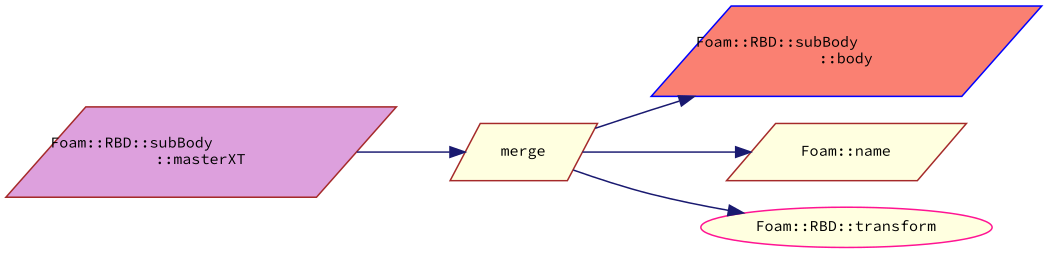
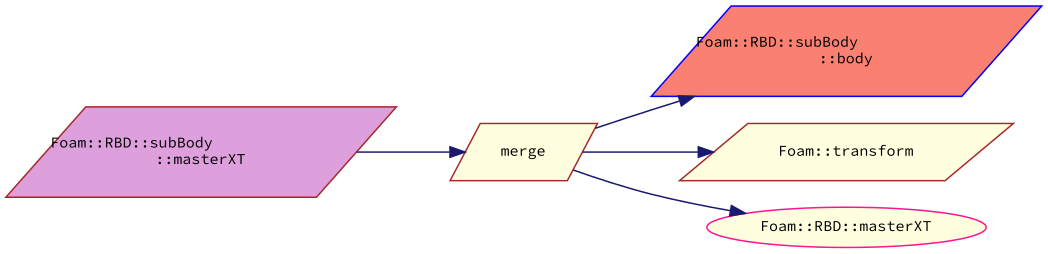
(846, 152) -> (846, 152)
(846, 227) -> (846, 227)
